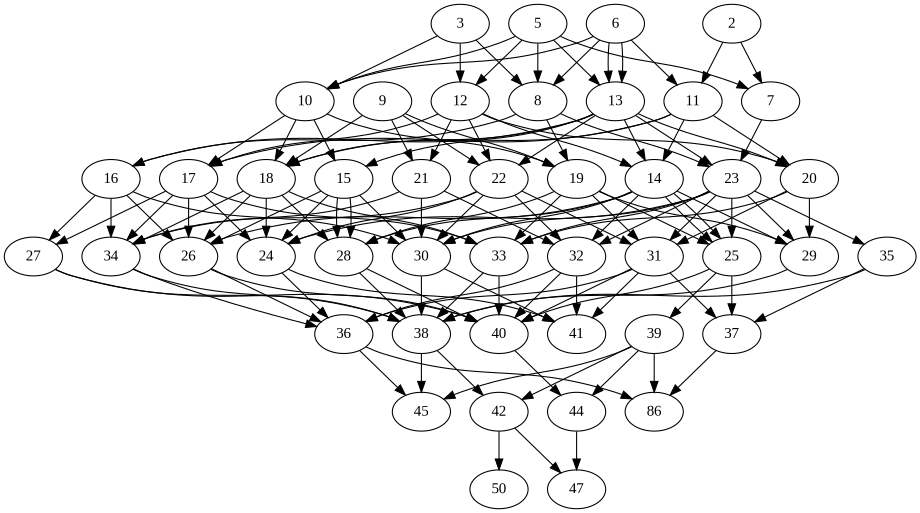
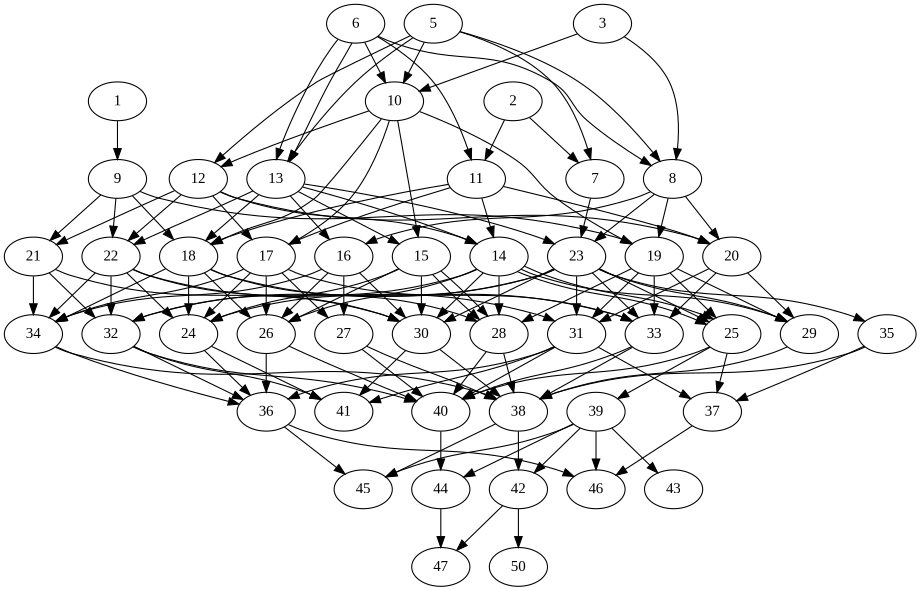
(460, 57) -> (293, 138)
none -> (117, 101)
(707, 139) -> (699, 213)
(654, 412) -> (596, 489)
none -> (674, 489)
